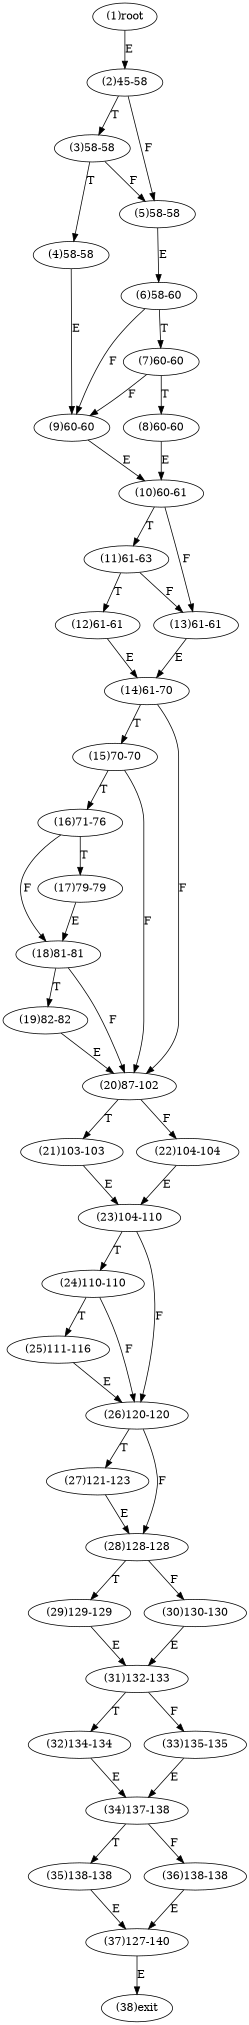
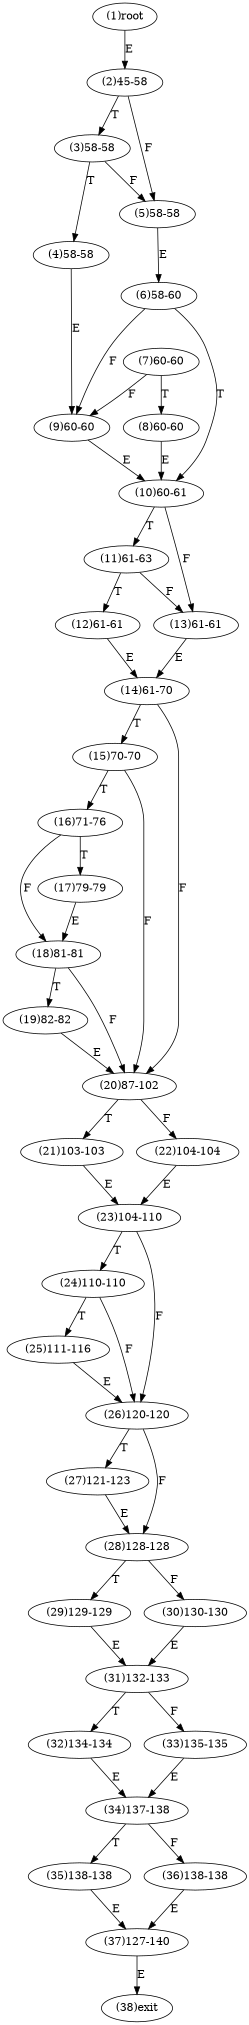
(160, 325) -> (217, 390)
